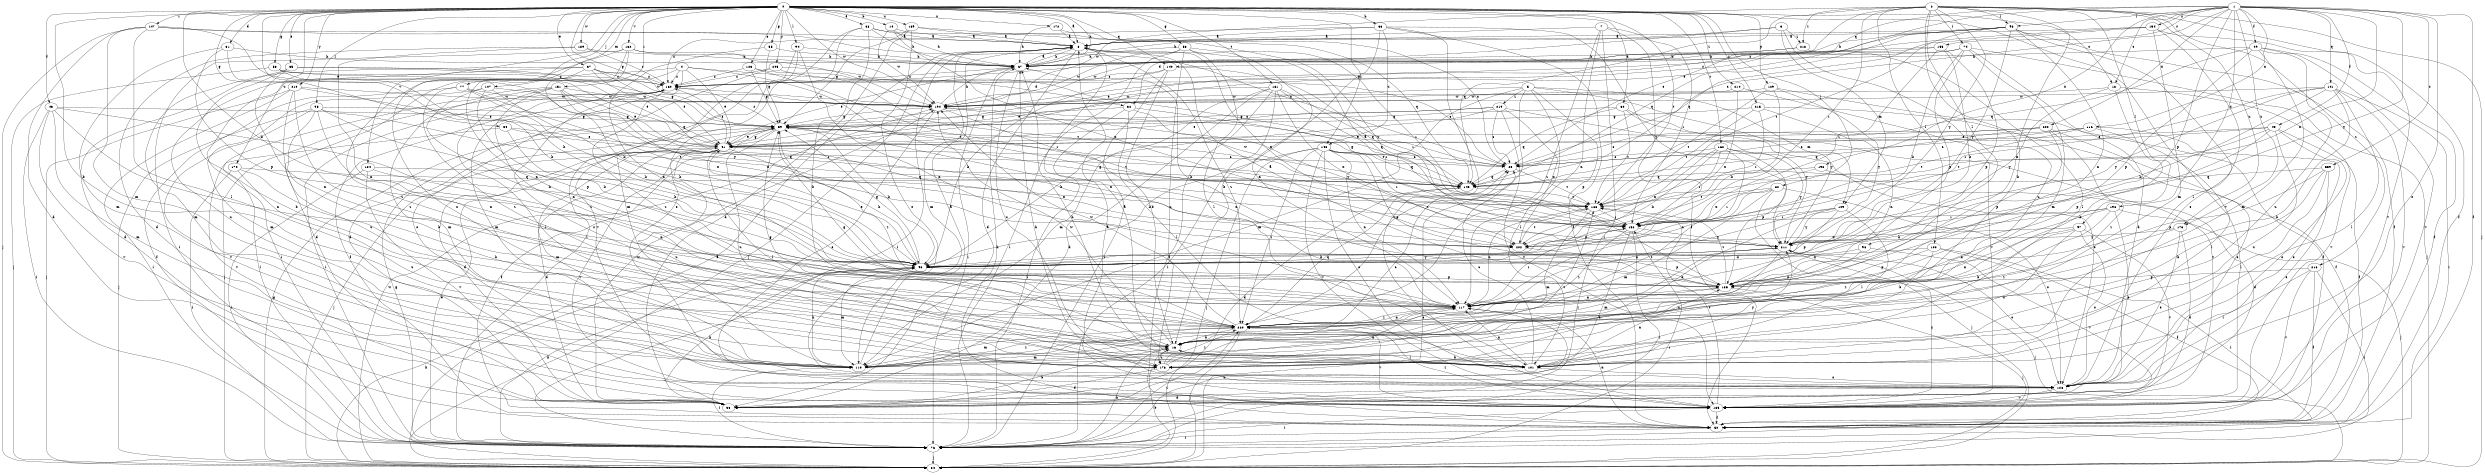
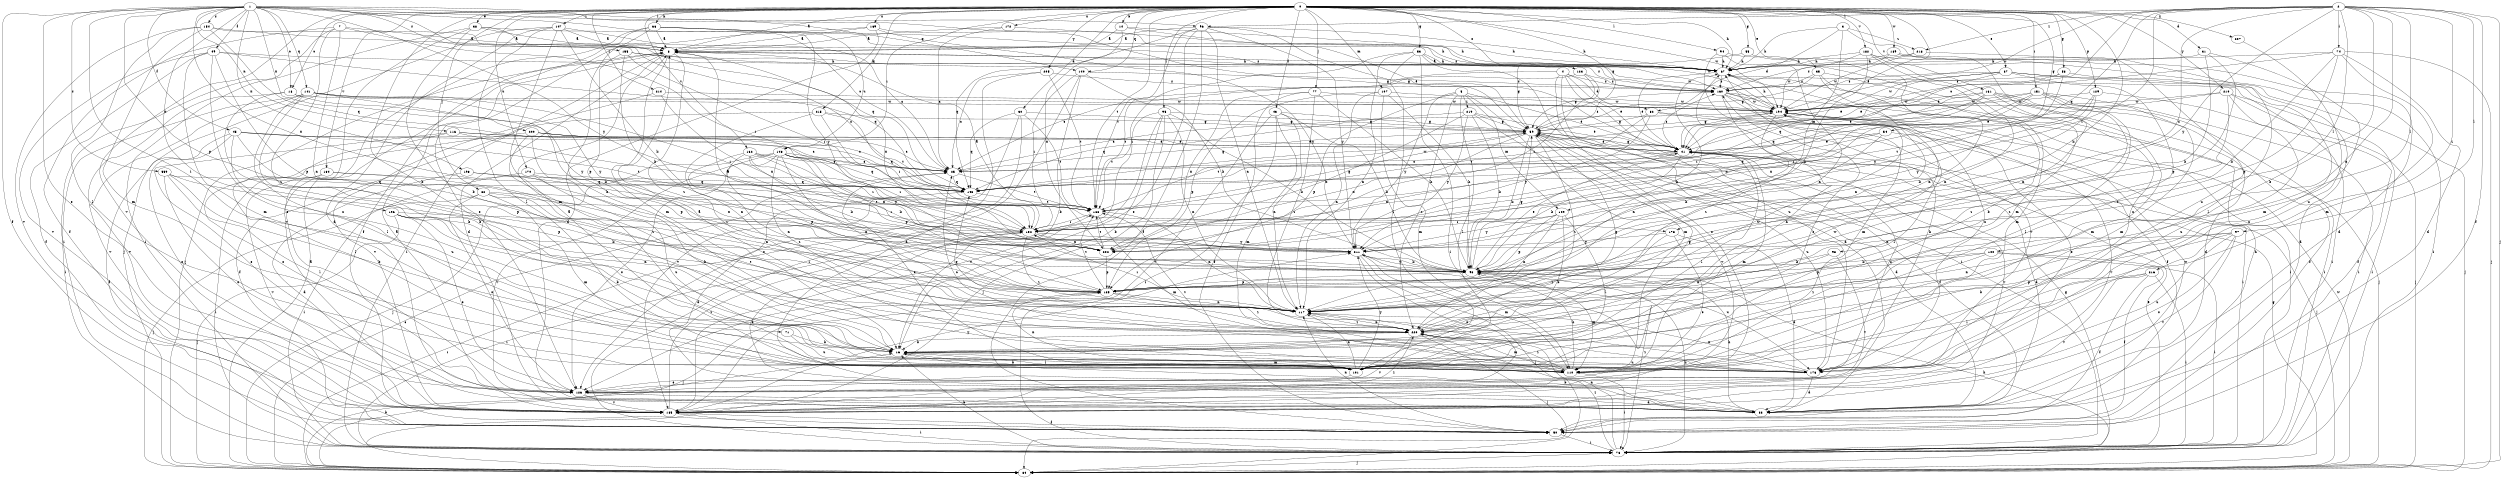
none -> (2238, 39)
none -> (787, 332)
